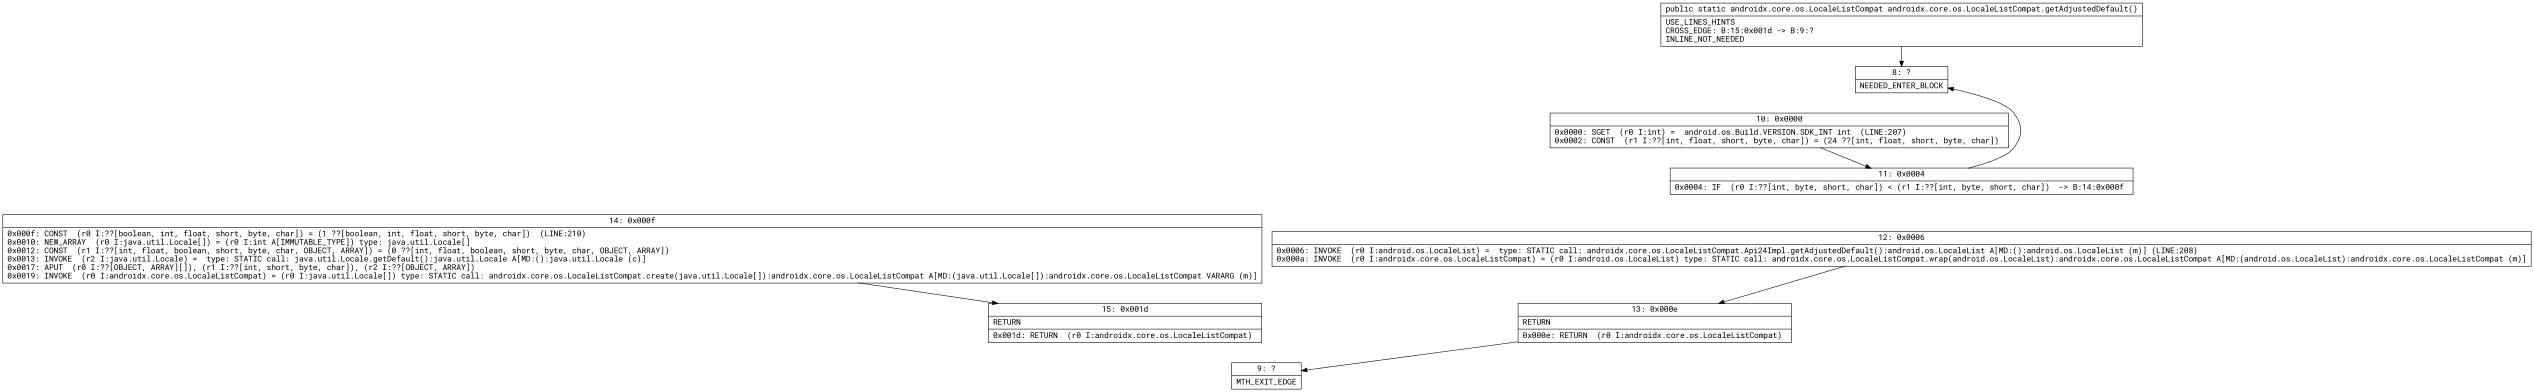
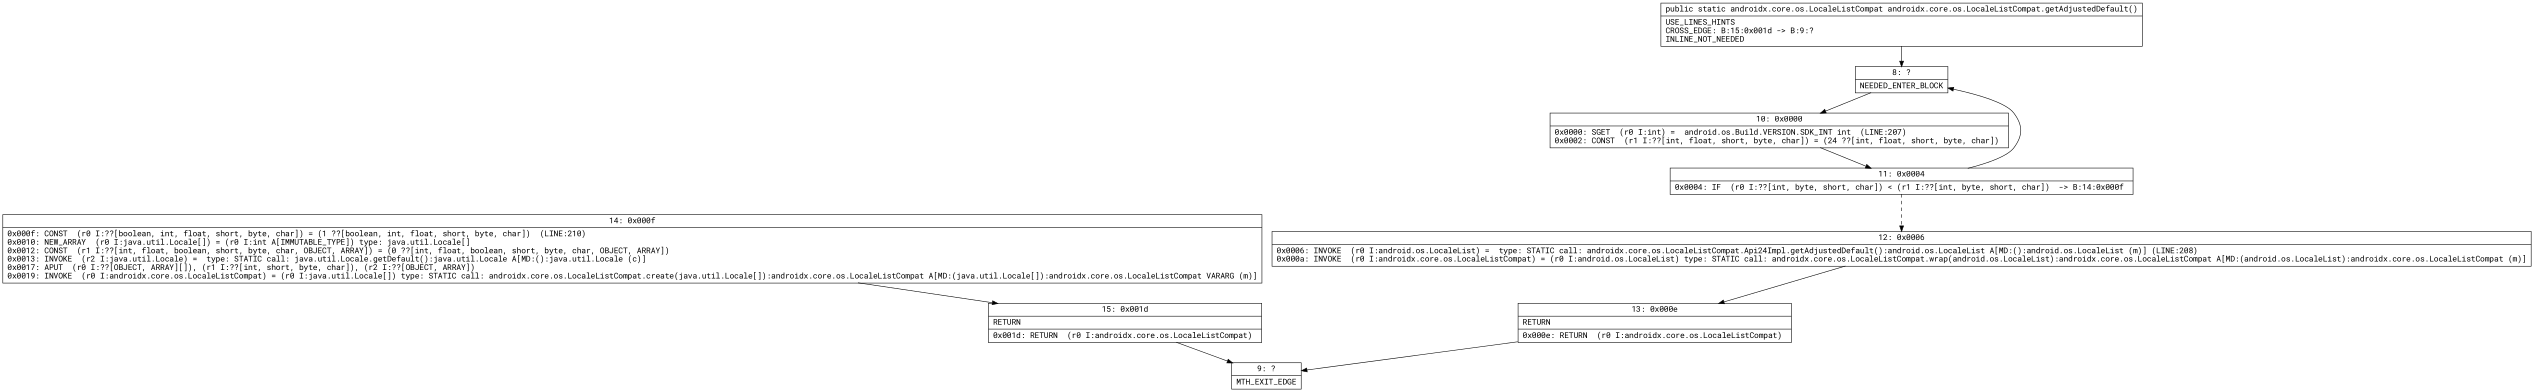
none -> (1848, 102)
none -> (1902, 210)
none -> (1202, 352)
